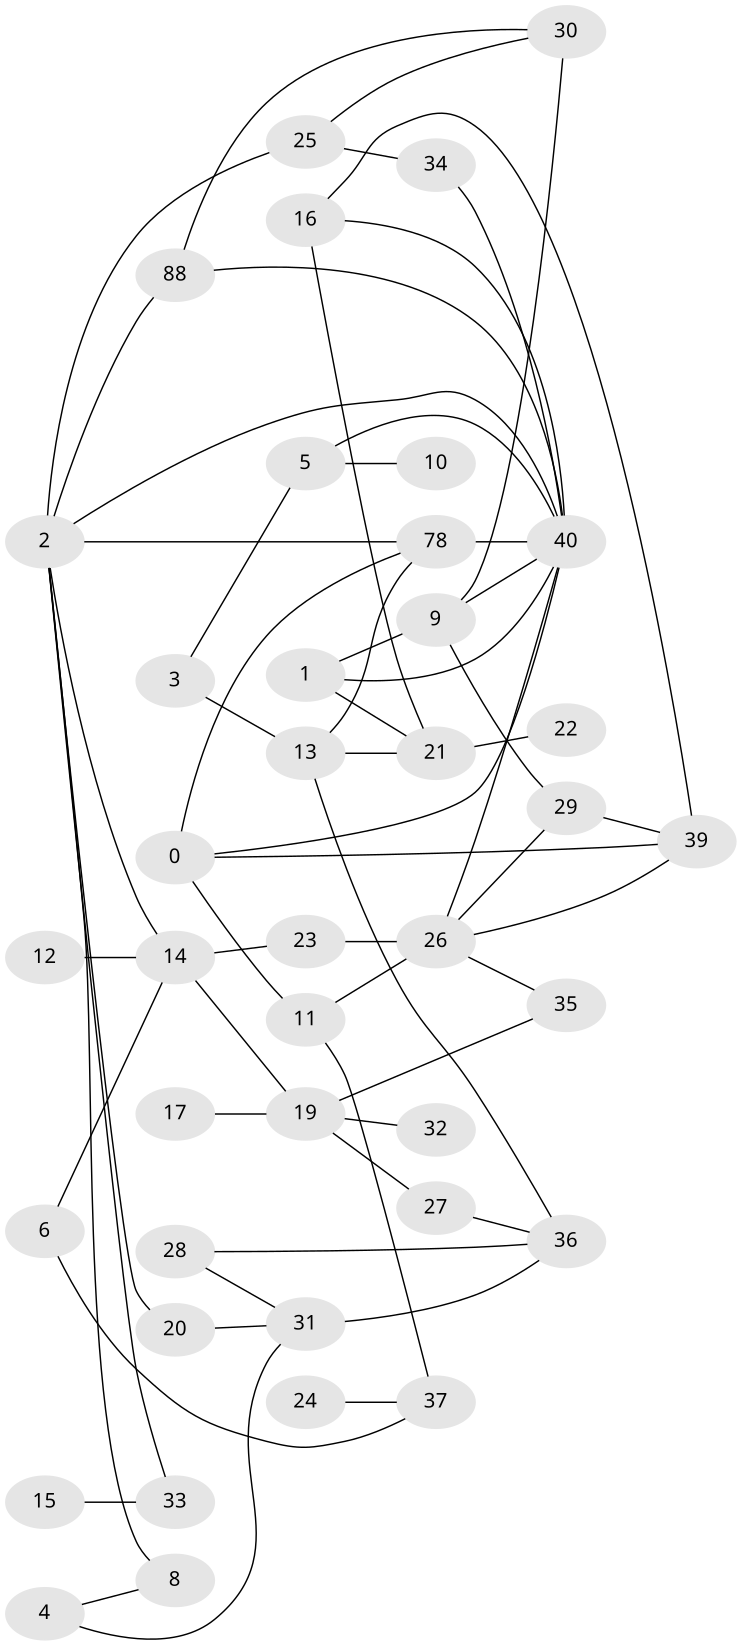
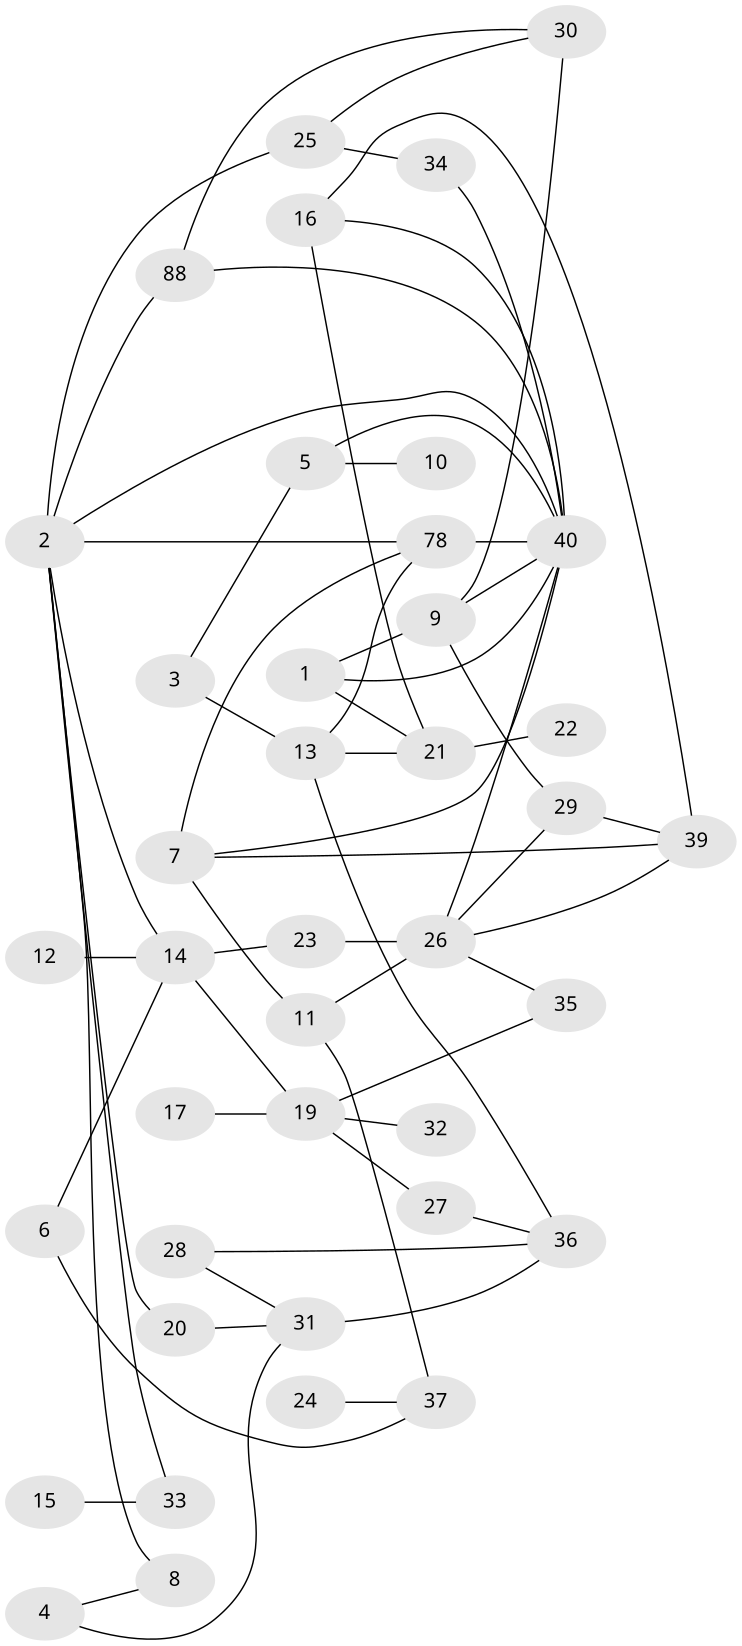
(175, 858) -> (175, 858)
